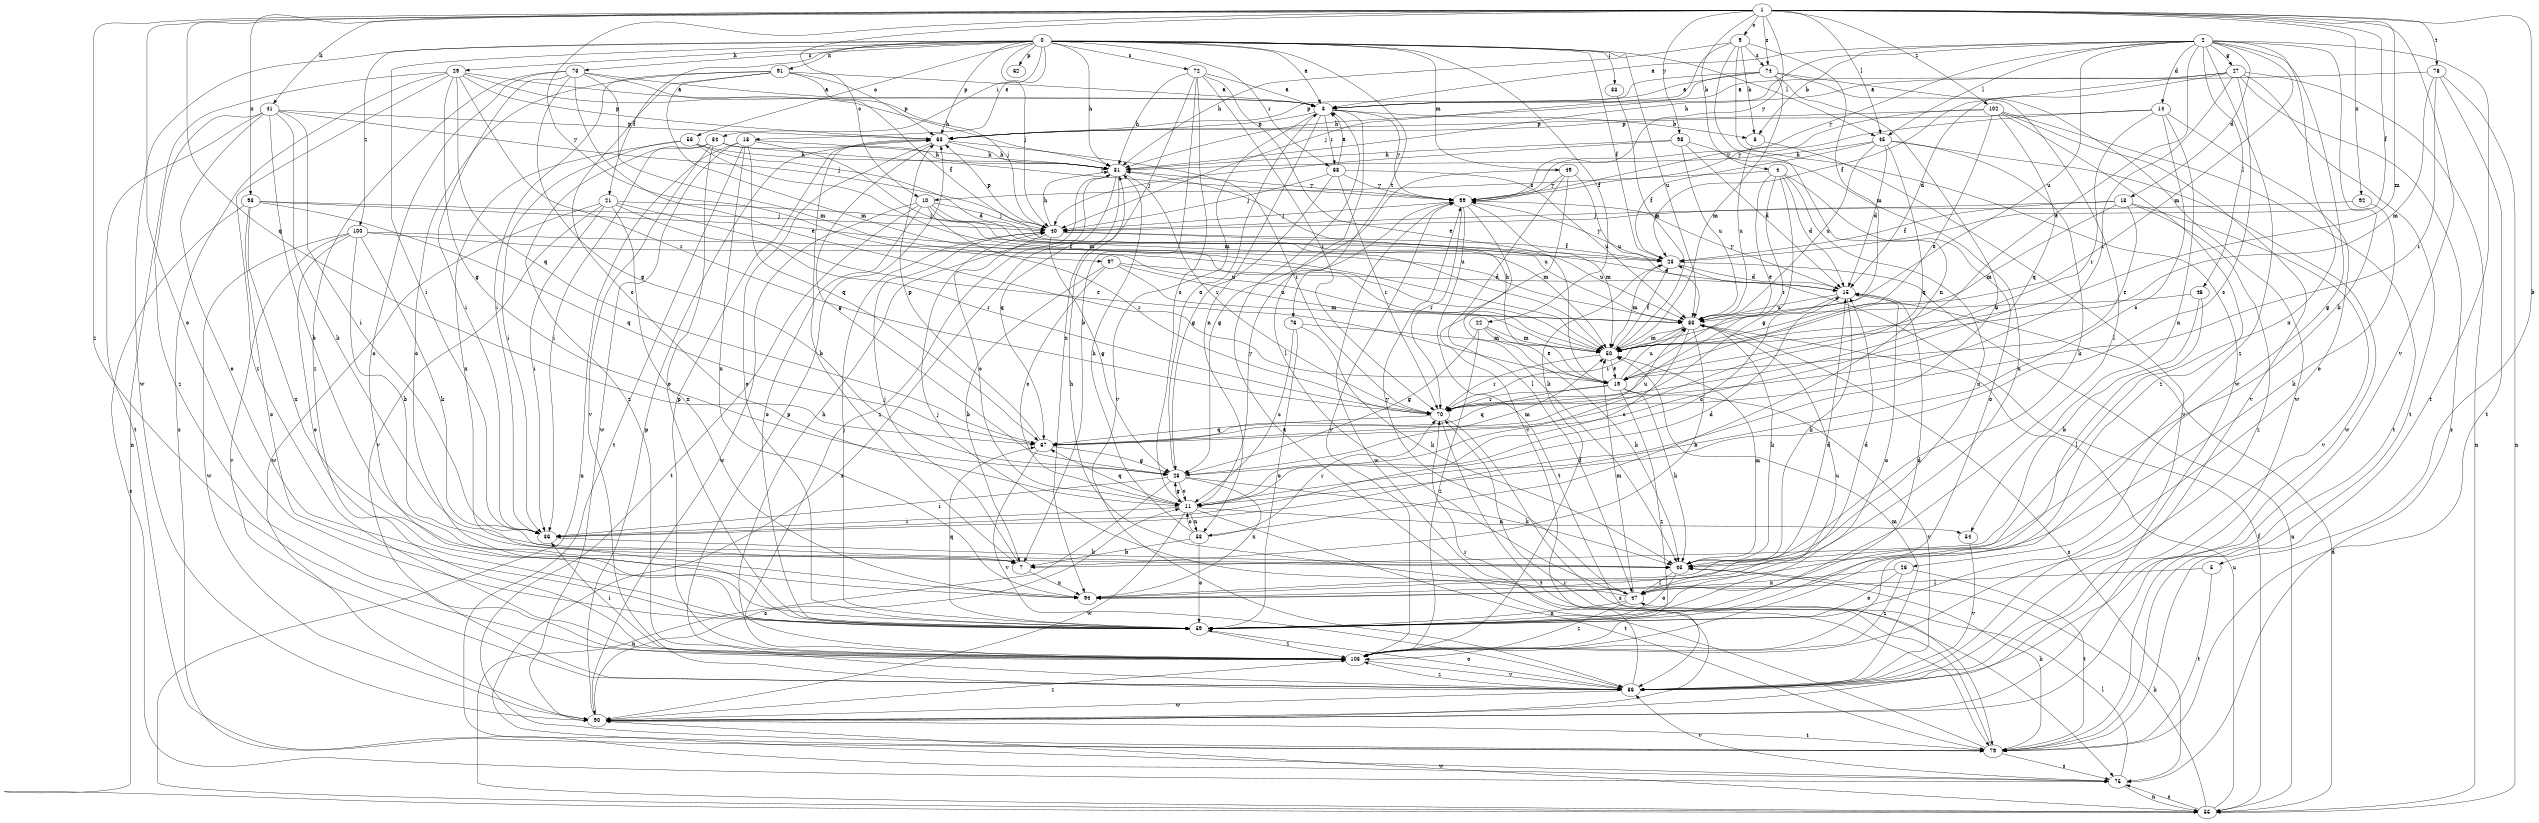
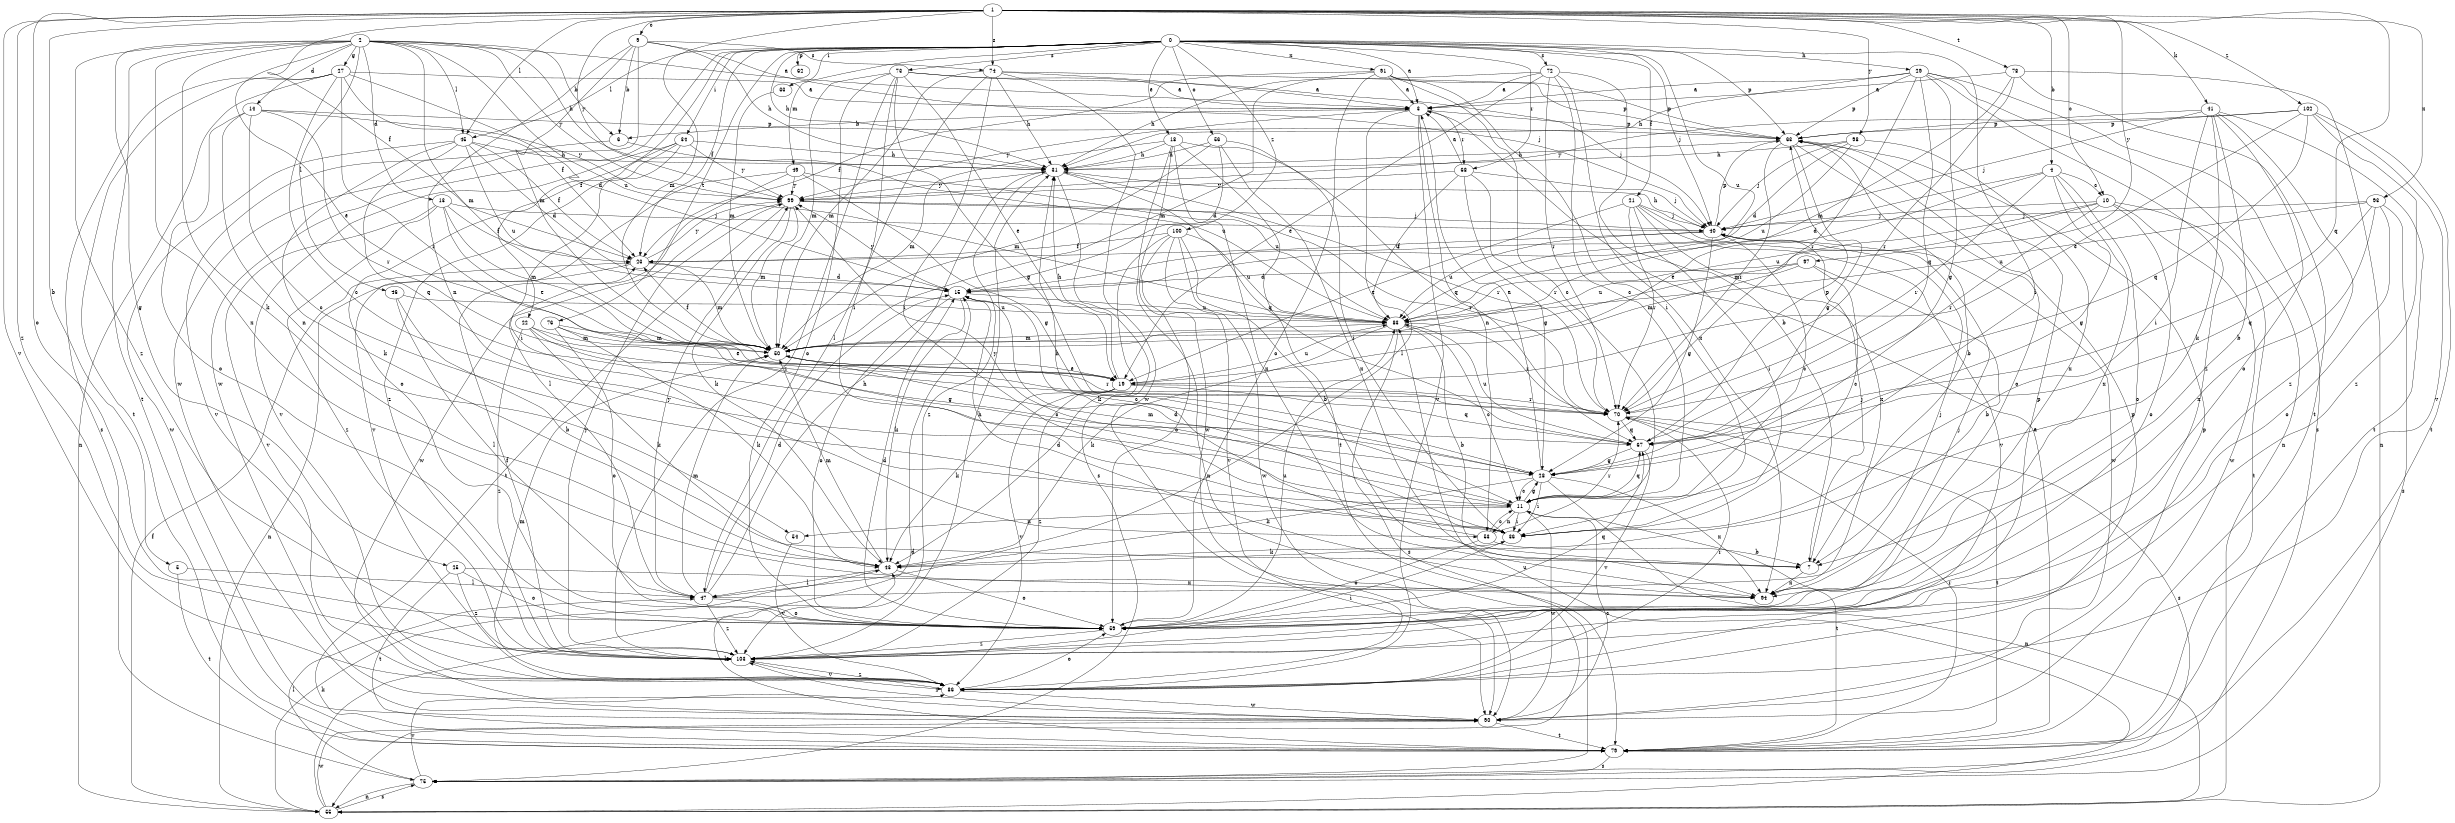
(2362, 201) -> none
(1904, 568) -> (456, 568)
